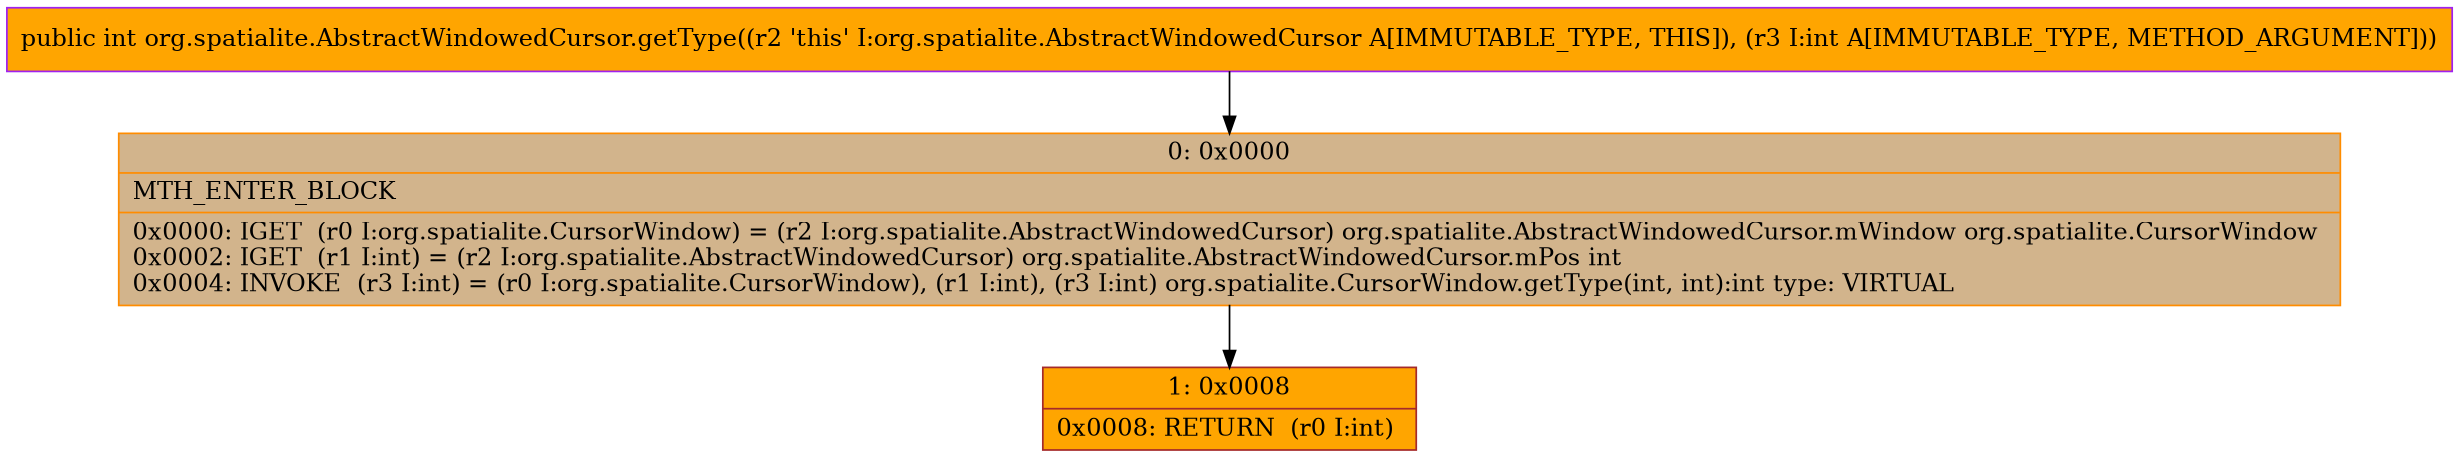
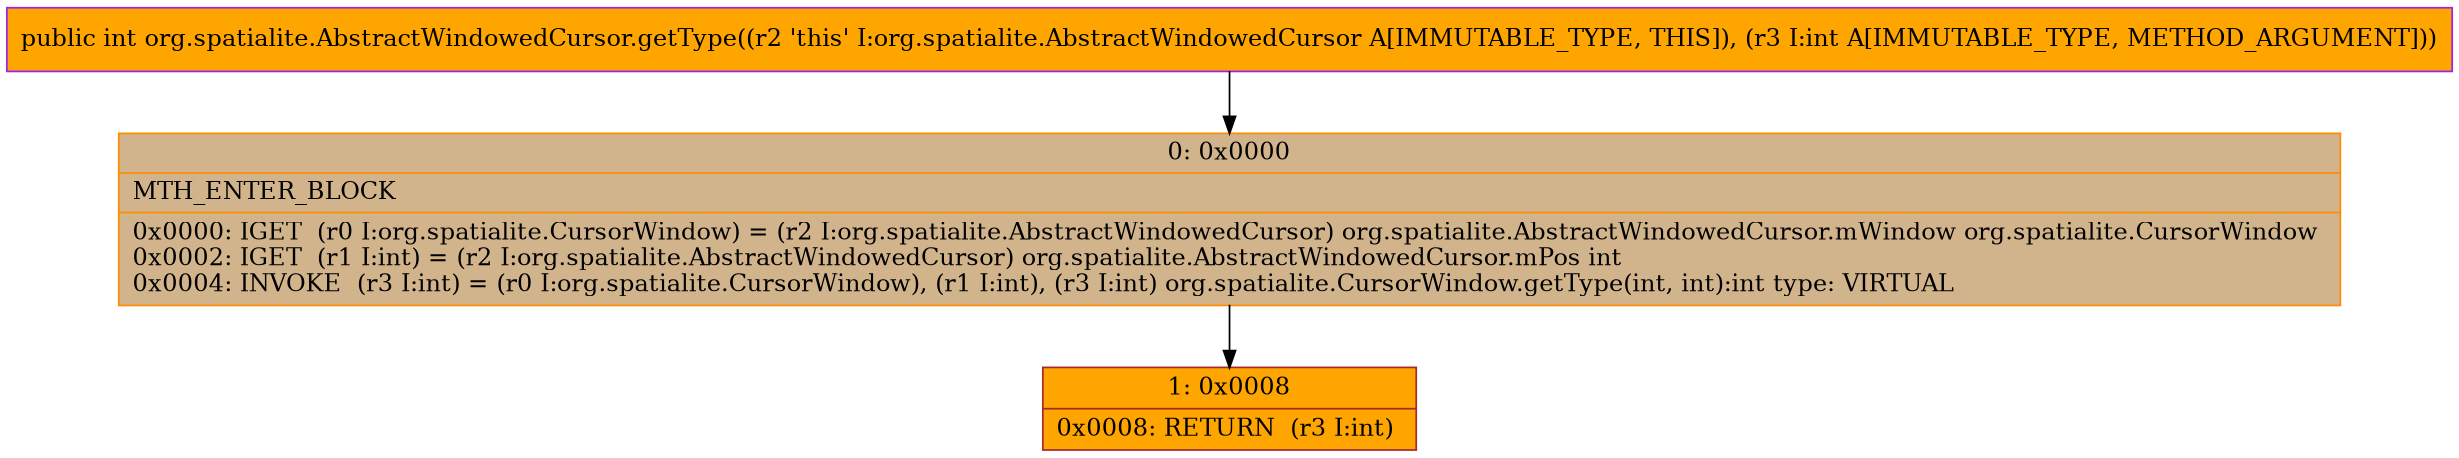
(1230, 428) -> (1230, 428)
